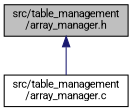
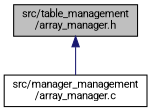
(66, 91) -> (76, 91)
